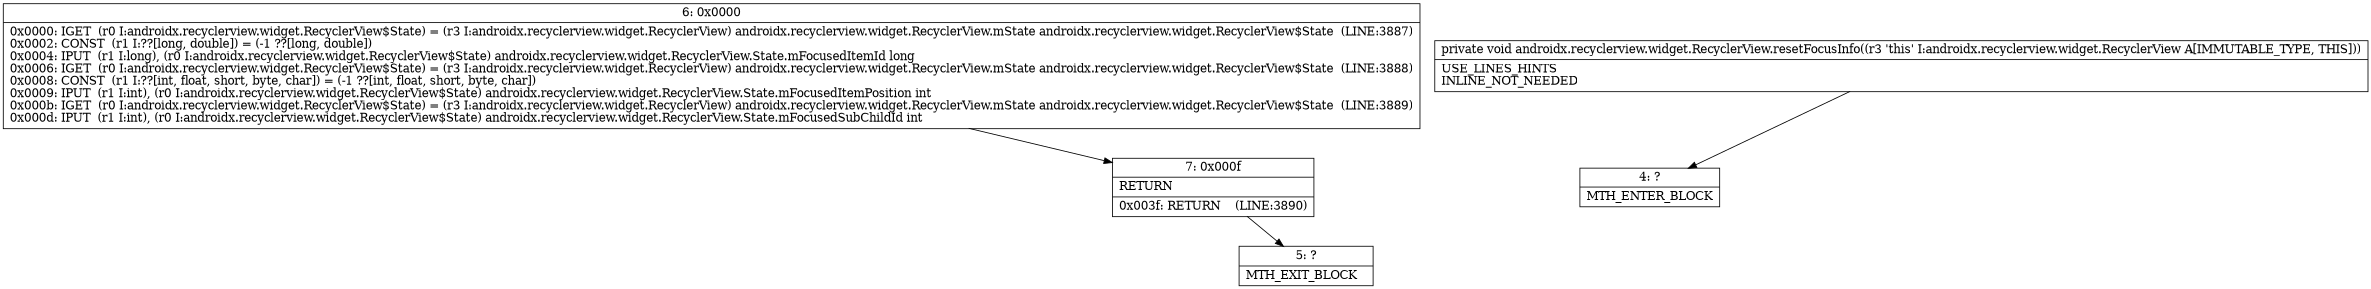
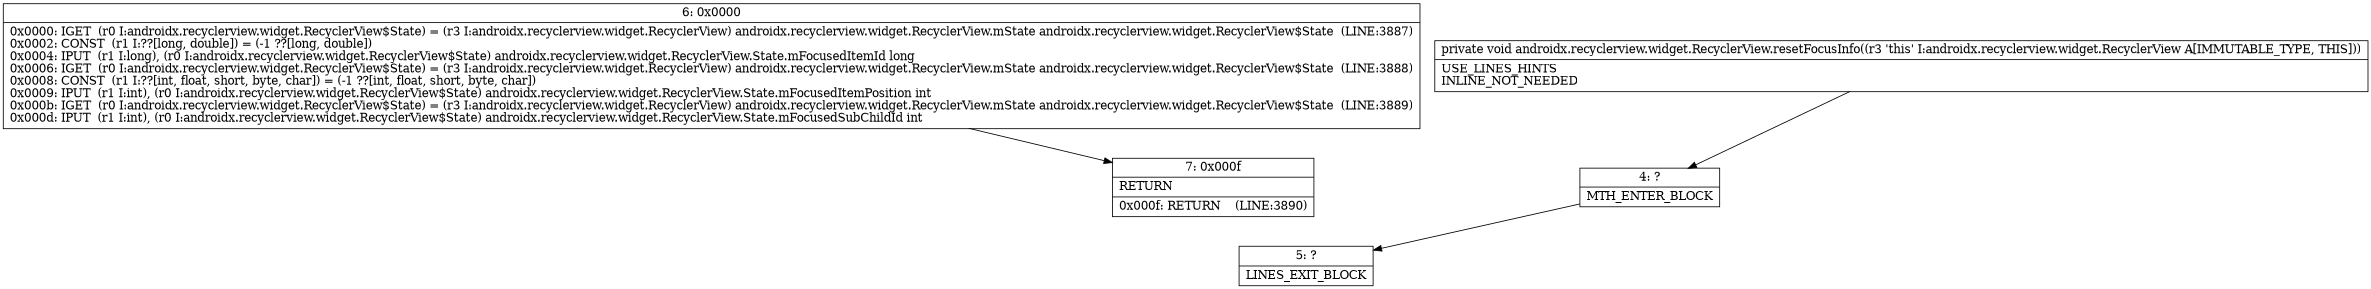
(1213, 206) -> (1213, 206)
(1262, 229) -> (1481, 226)
(1302, 275) -> (1306, 275)
